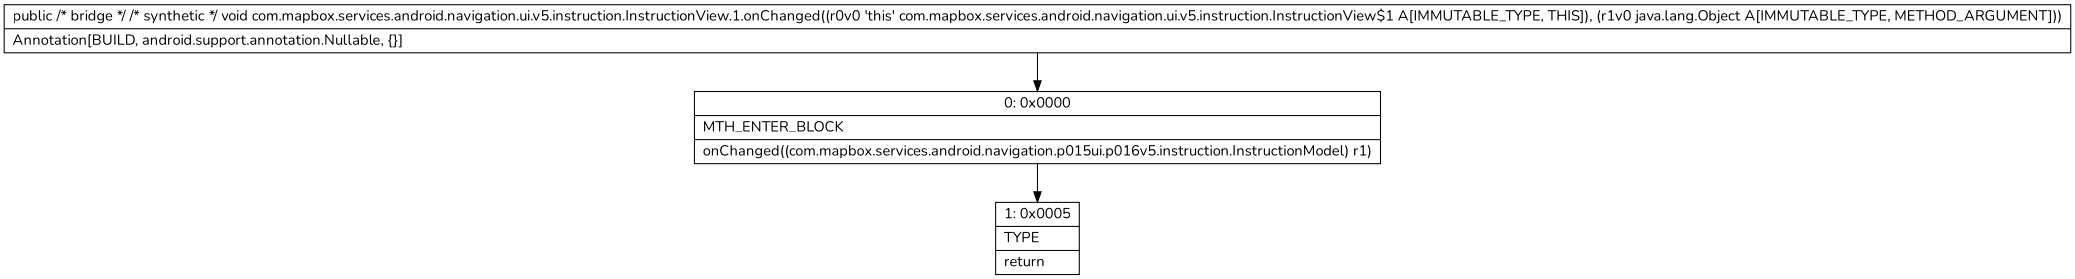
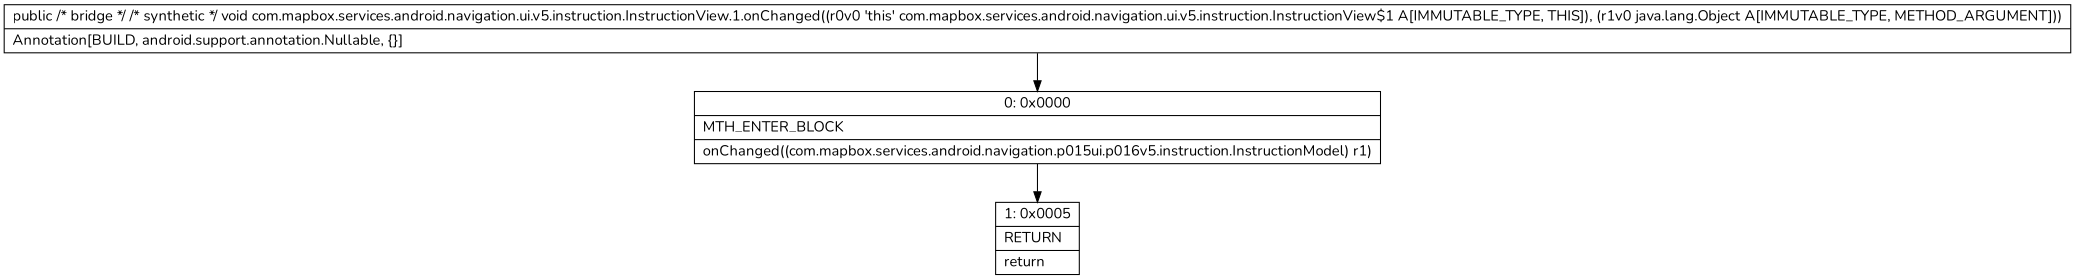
(1022, 238) -> (1033, 238)
